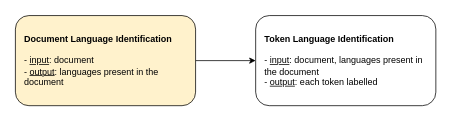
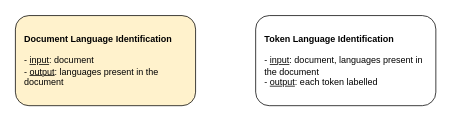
(222, 60) -> none
